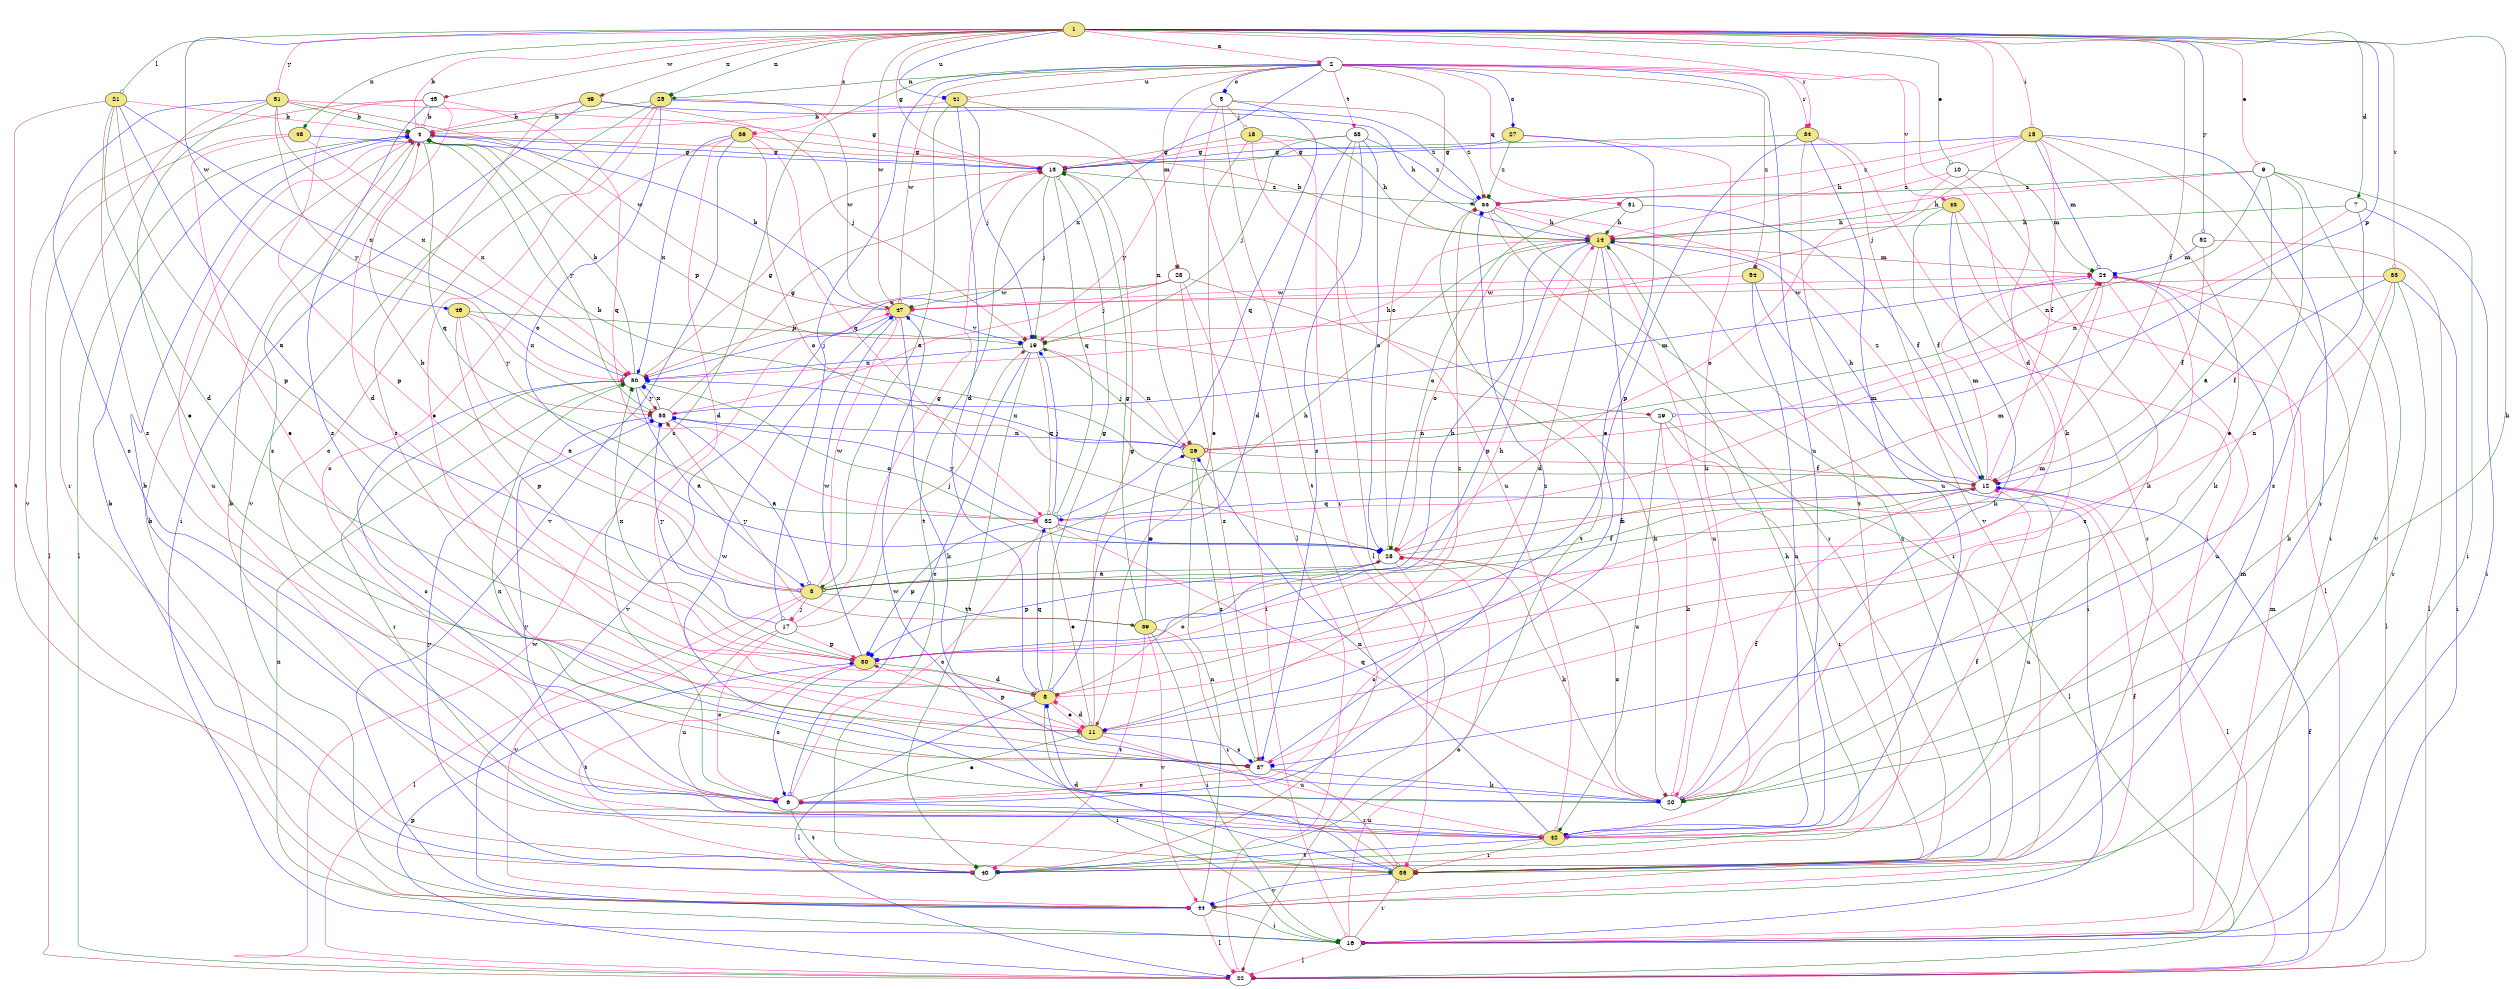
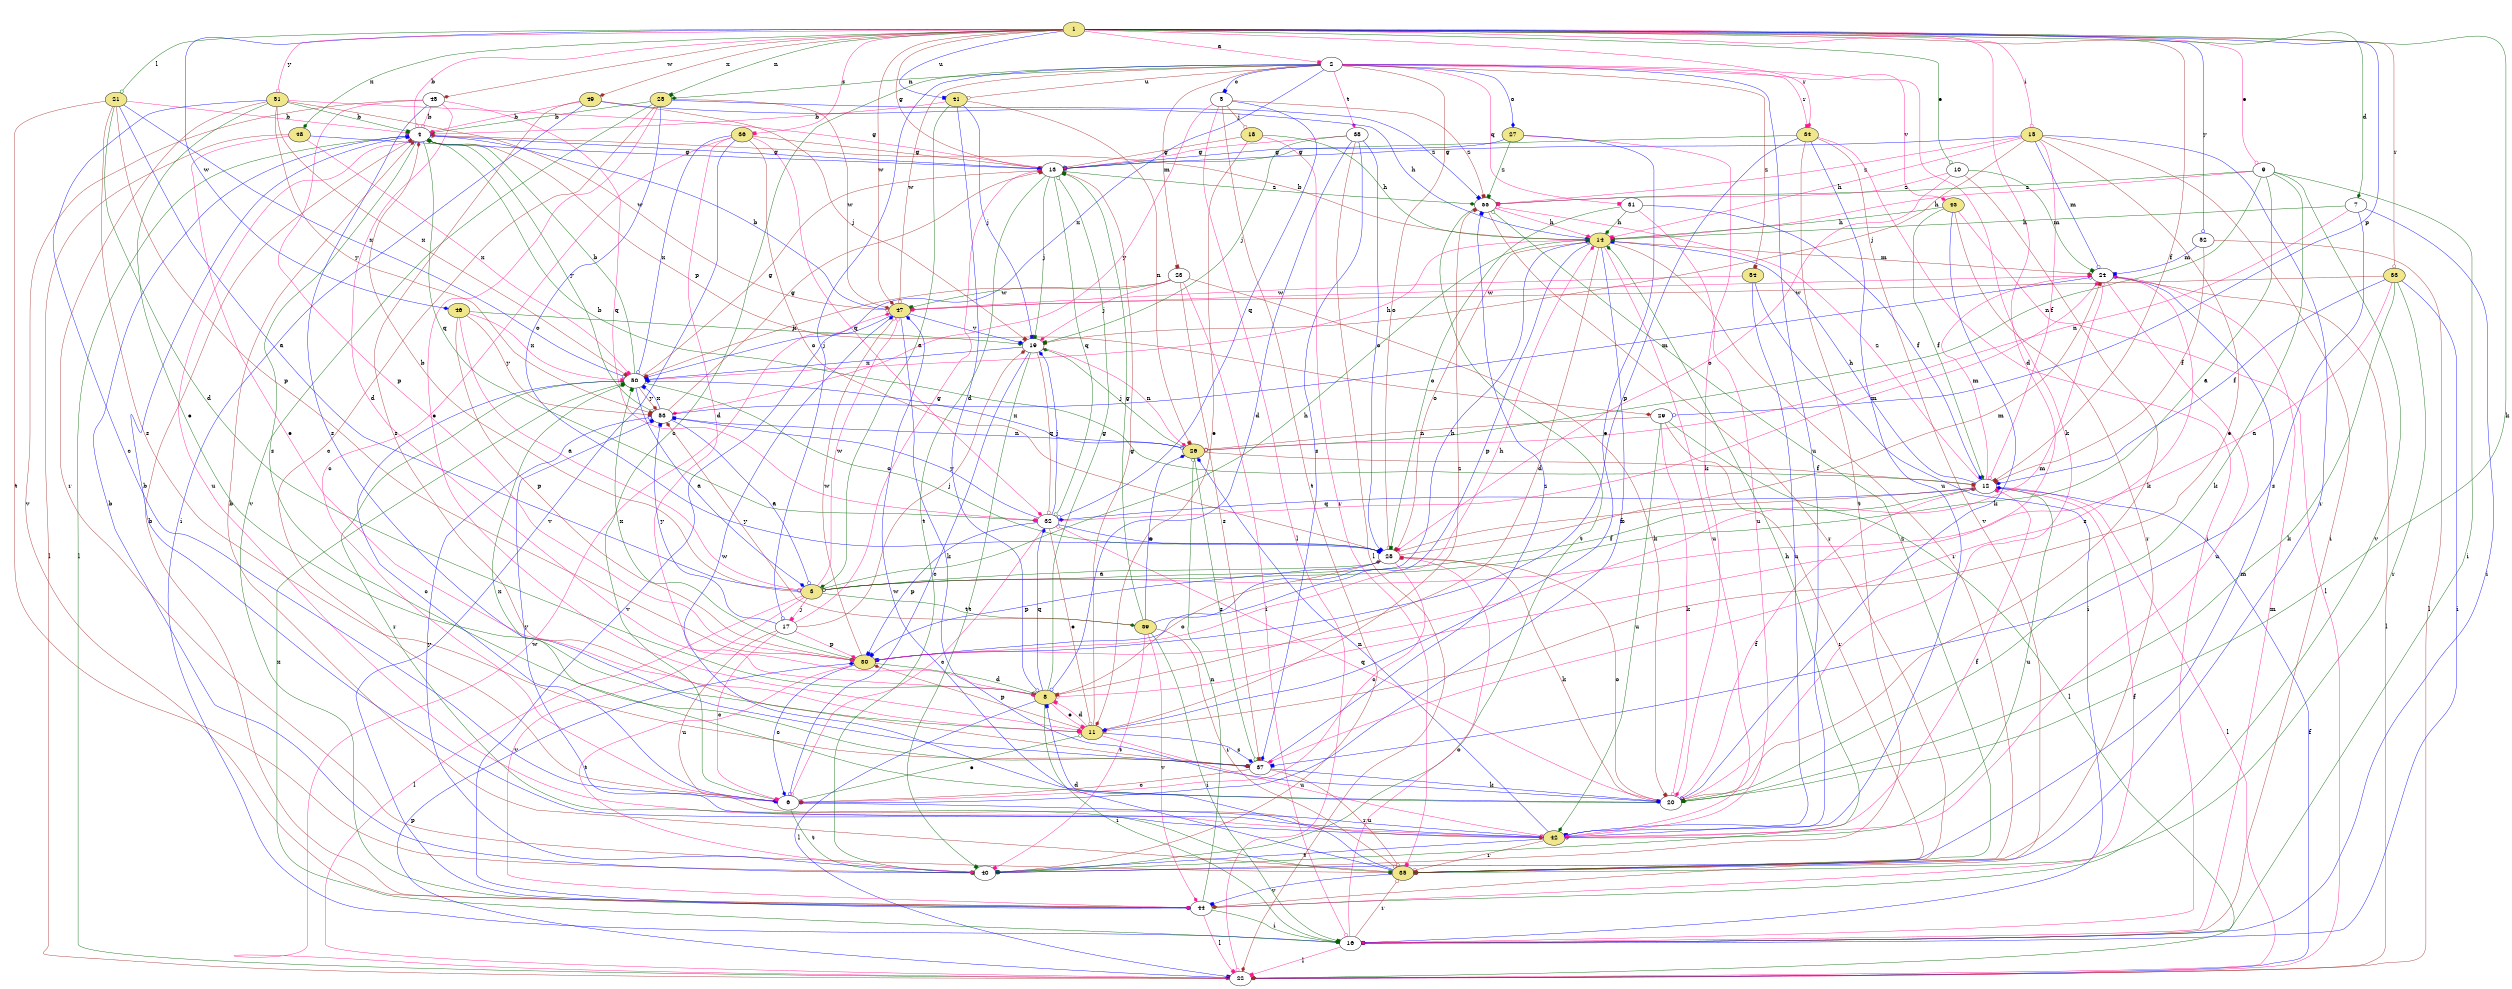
(1422, 166) -> none
(665, 240) -> (665, 240)
(1473, 429) -> (1761, 579)
(824, 482) -> (824, 482)
